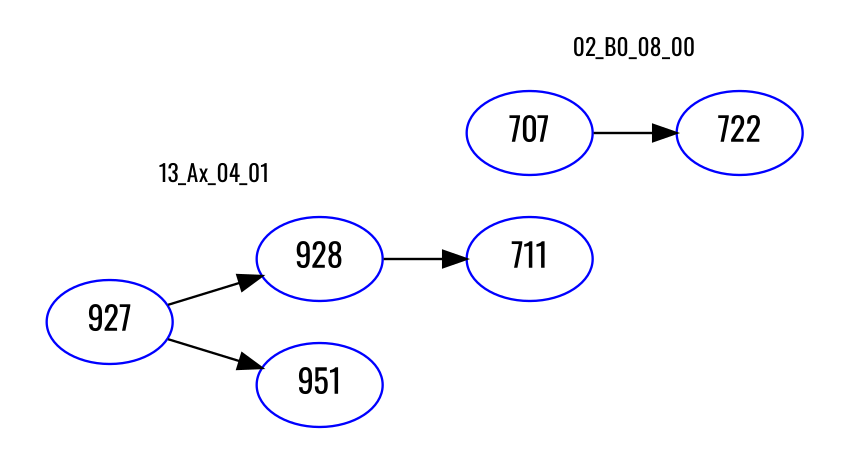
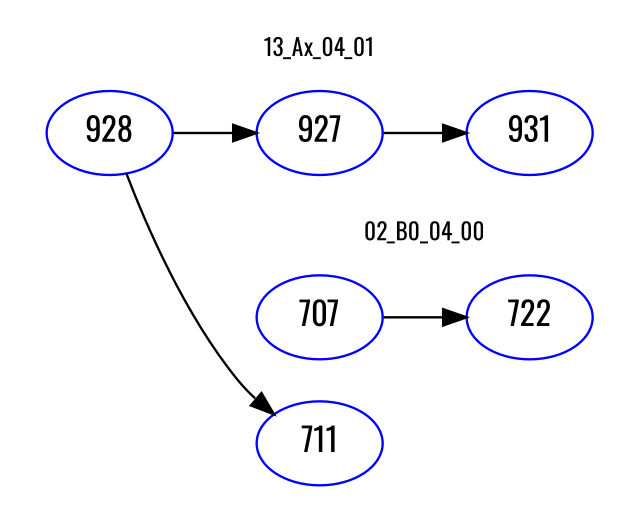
(635, 50) -> (425, 235)
(204, 294) -> (203, 133)
(320, 385) -> (530, 133)
